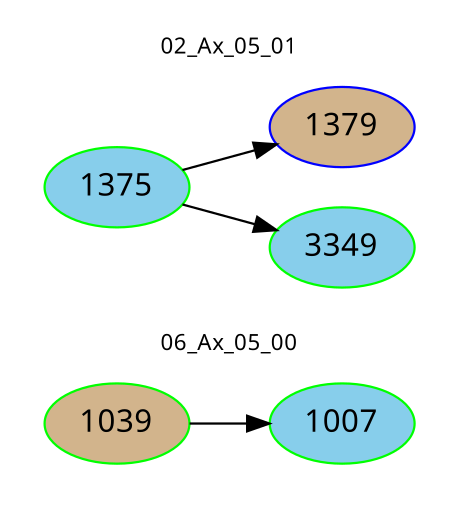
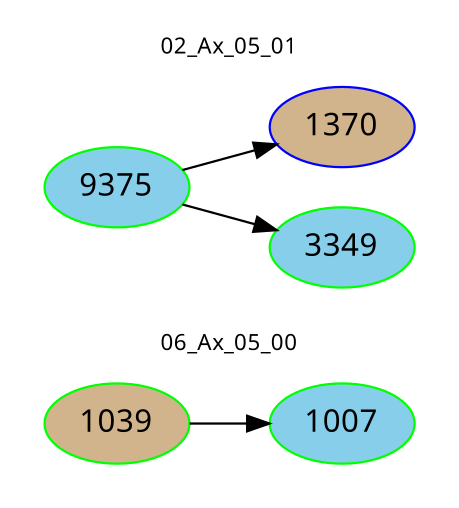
(342, 127) -> (342, 127)
(117, 187) -> (117, 187)
